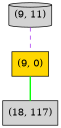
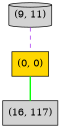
(30, 64) -> (30, 64)
(30, 113) -> (30, 113)
